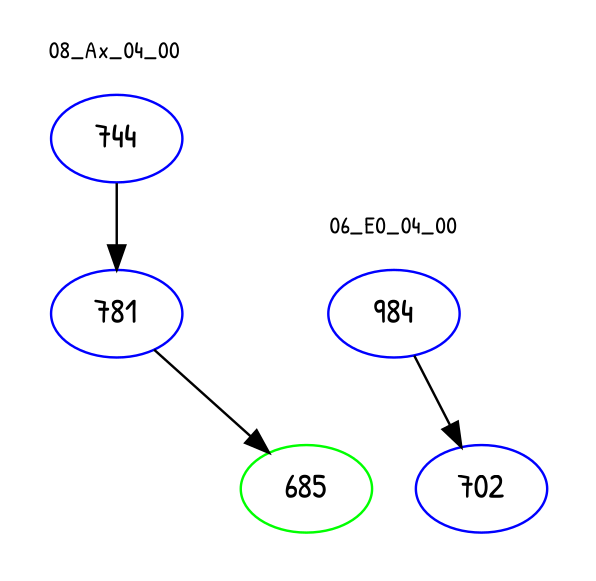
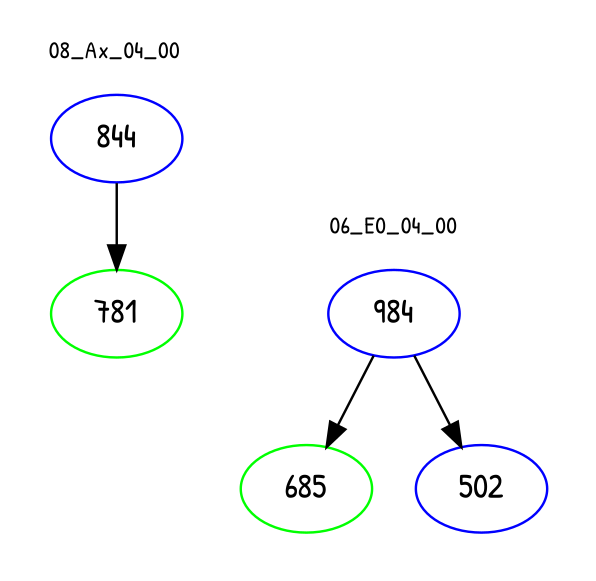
(117, 139) -> (117, 139)
(117, 314) -> (117, 314)
(202, 393) -> (356, 390)
(482, 489) -> (482, 489)
